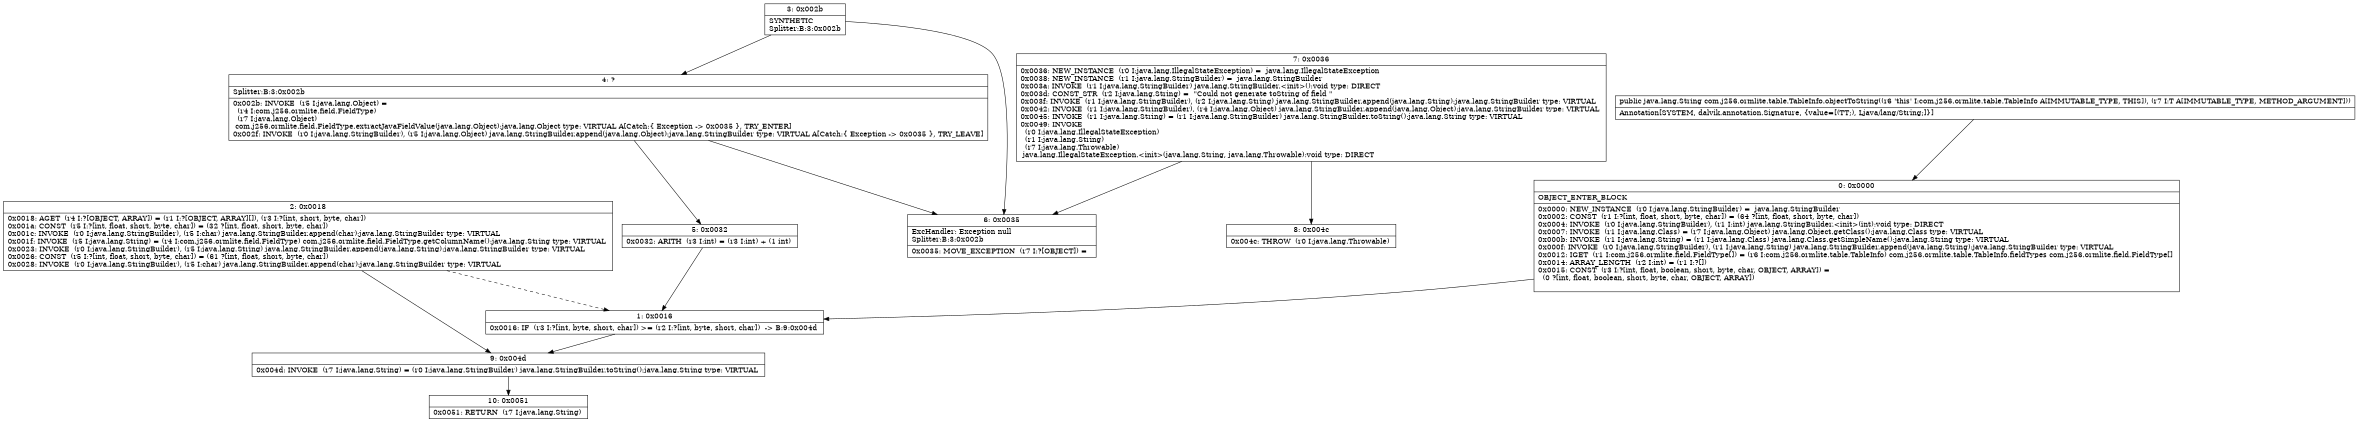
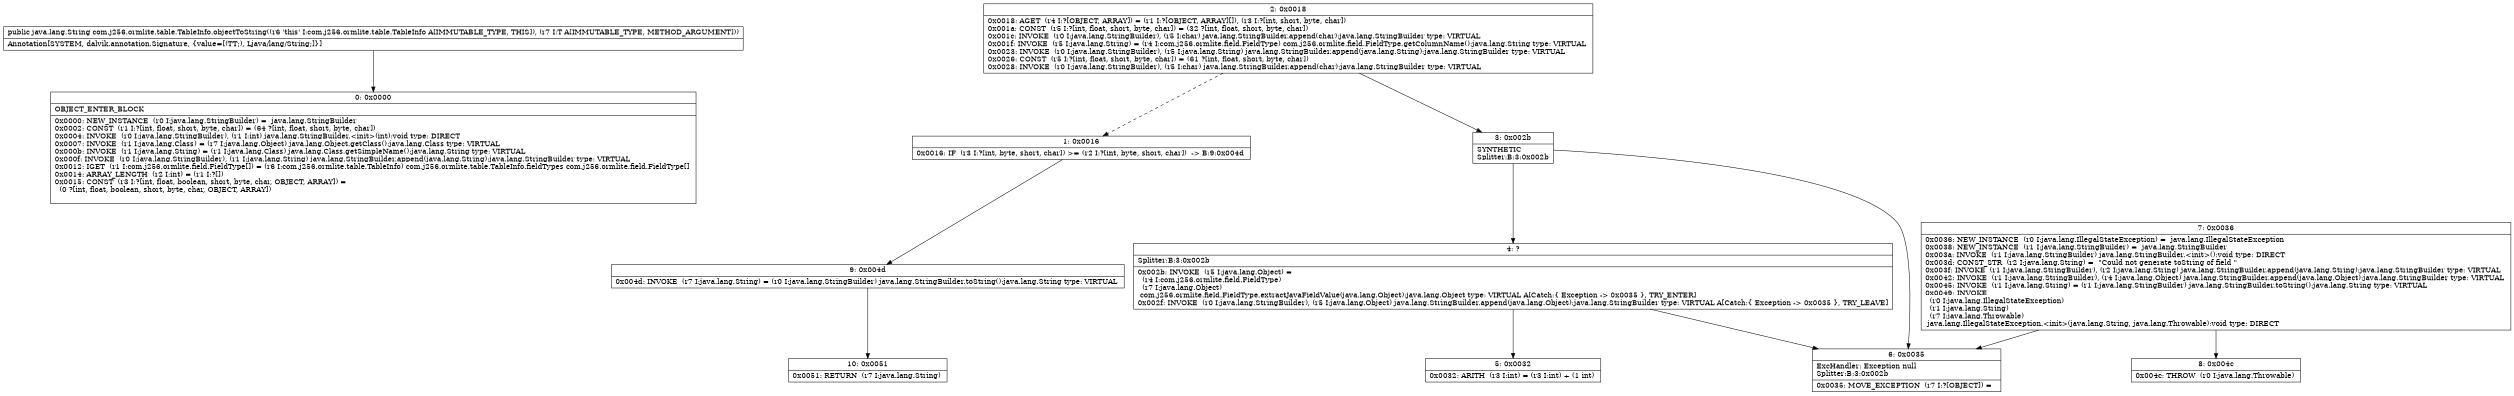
(684, 277) -> none
(1182, 306) -> none
(424, 310) -> (1418, 102)
